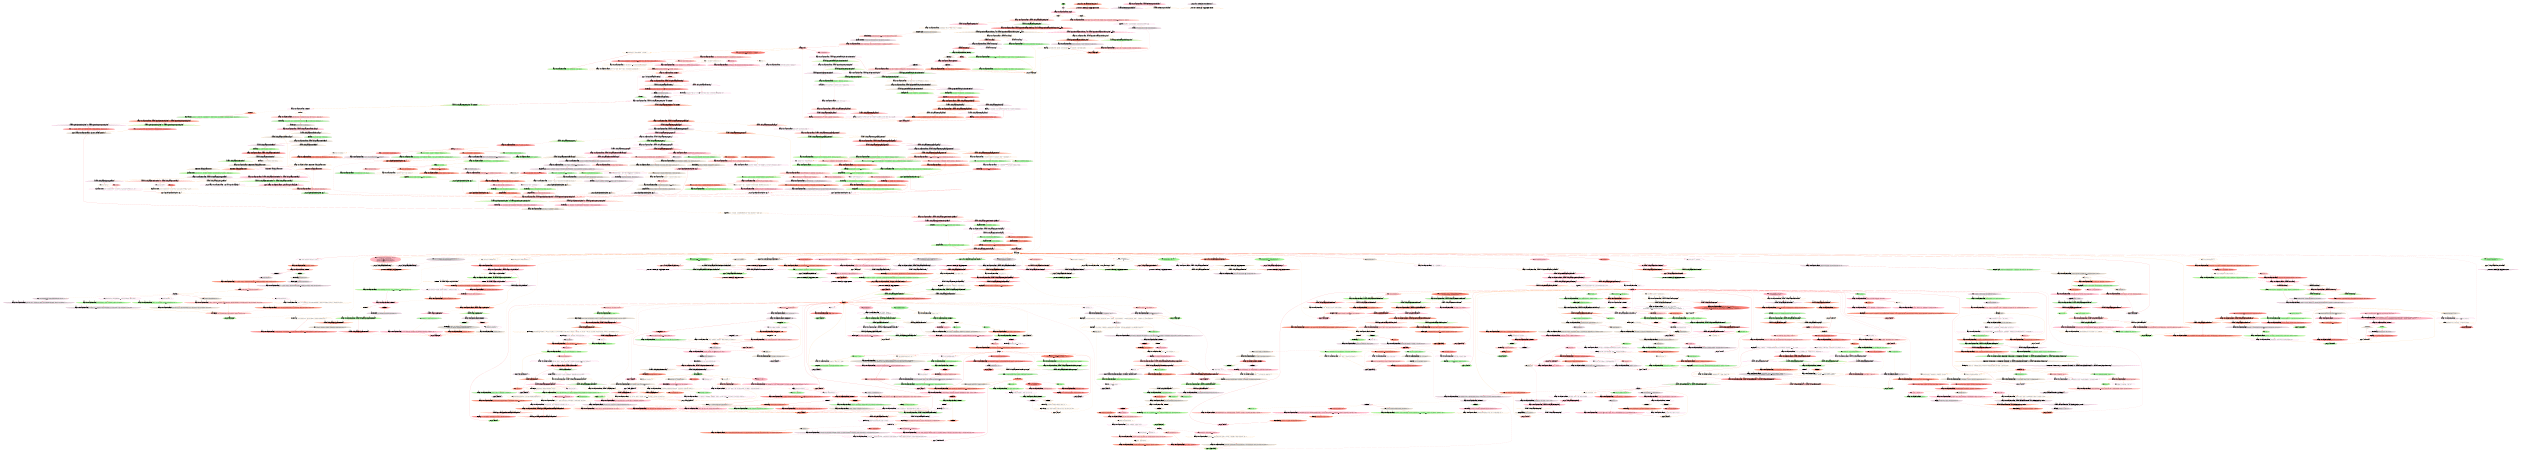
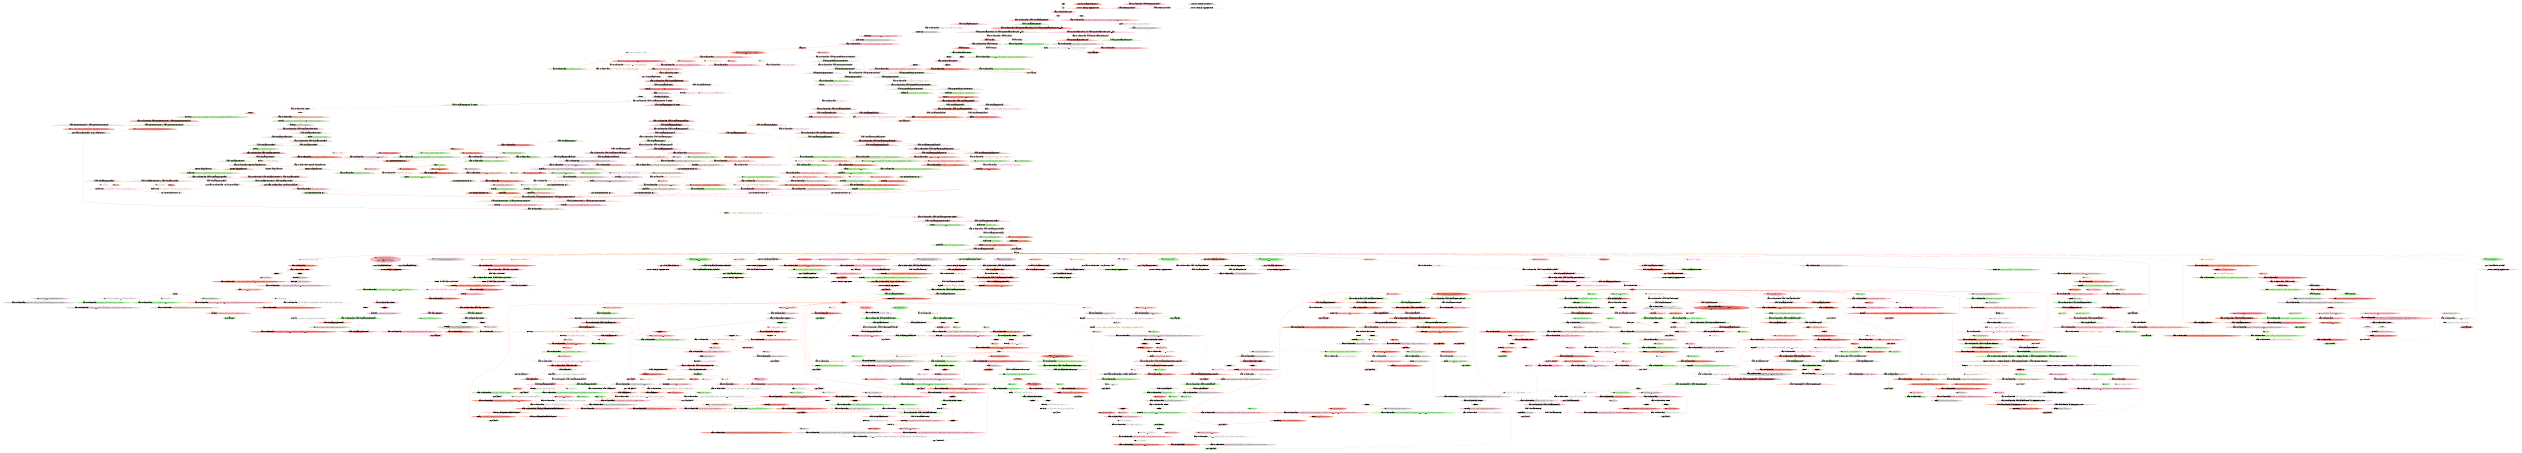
(1515, 393) -> (1515, 393)
